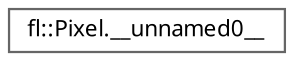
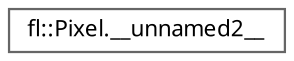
(147, 31) -> (147, 31)
